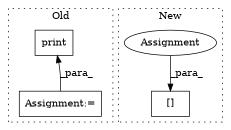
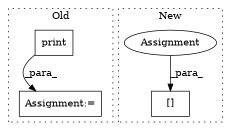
(60, 77) -> (24, 70)
